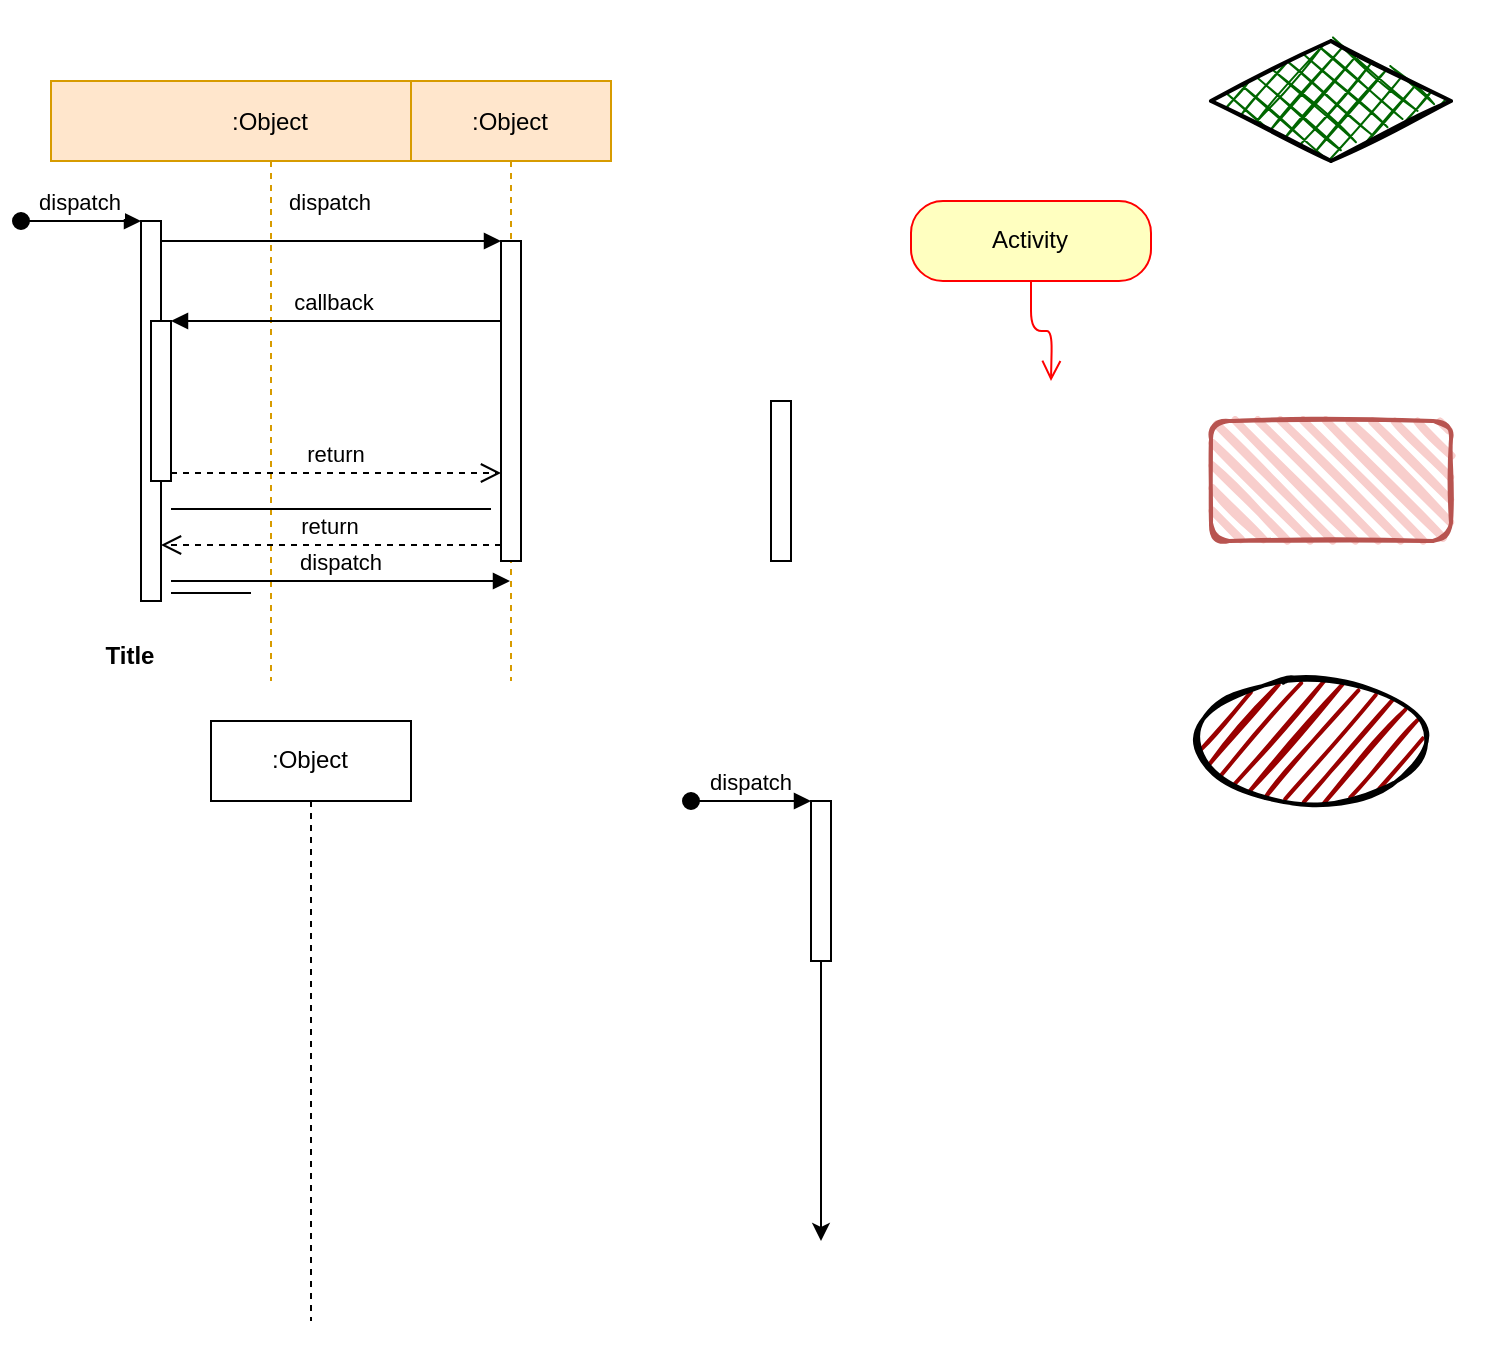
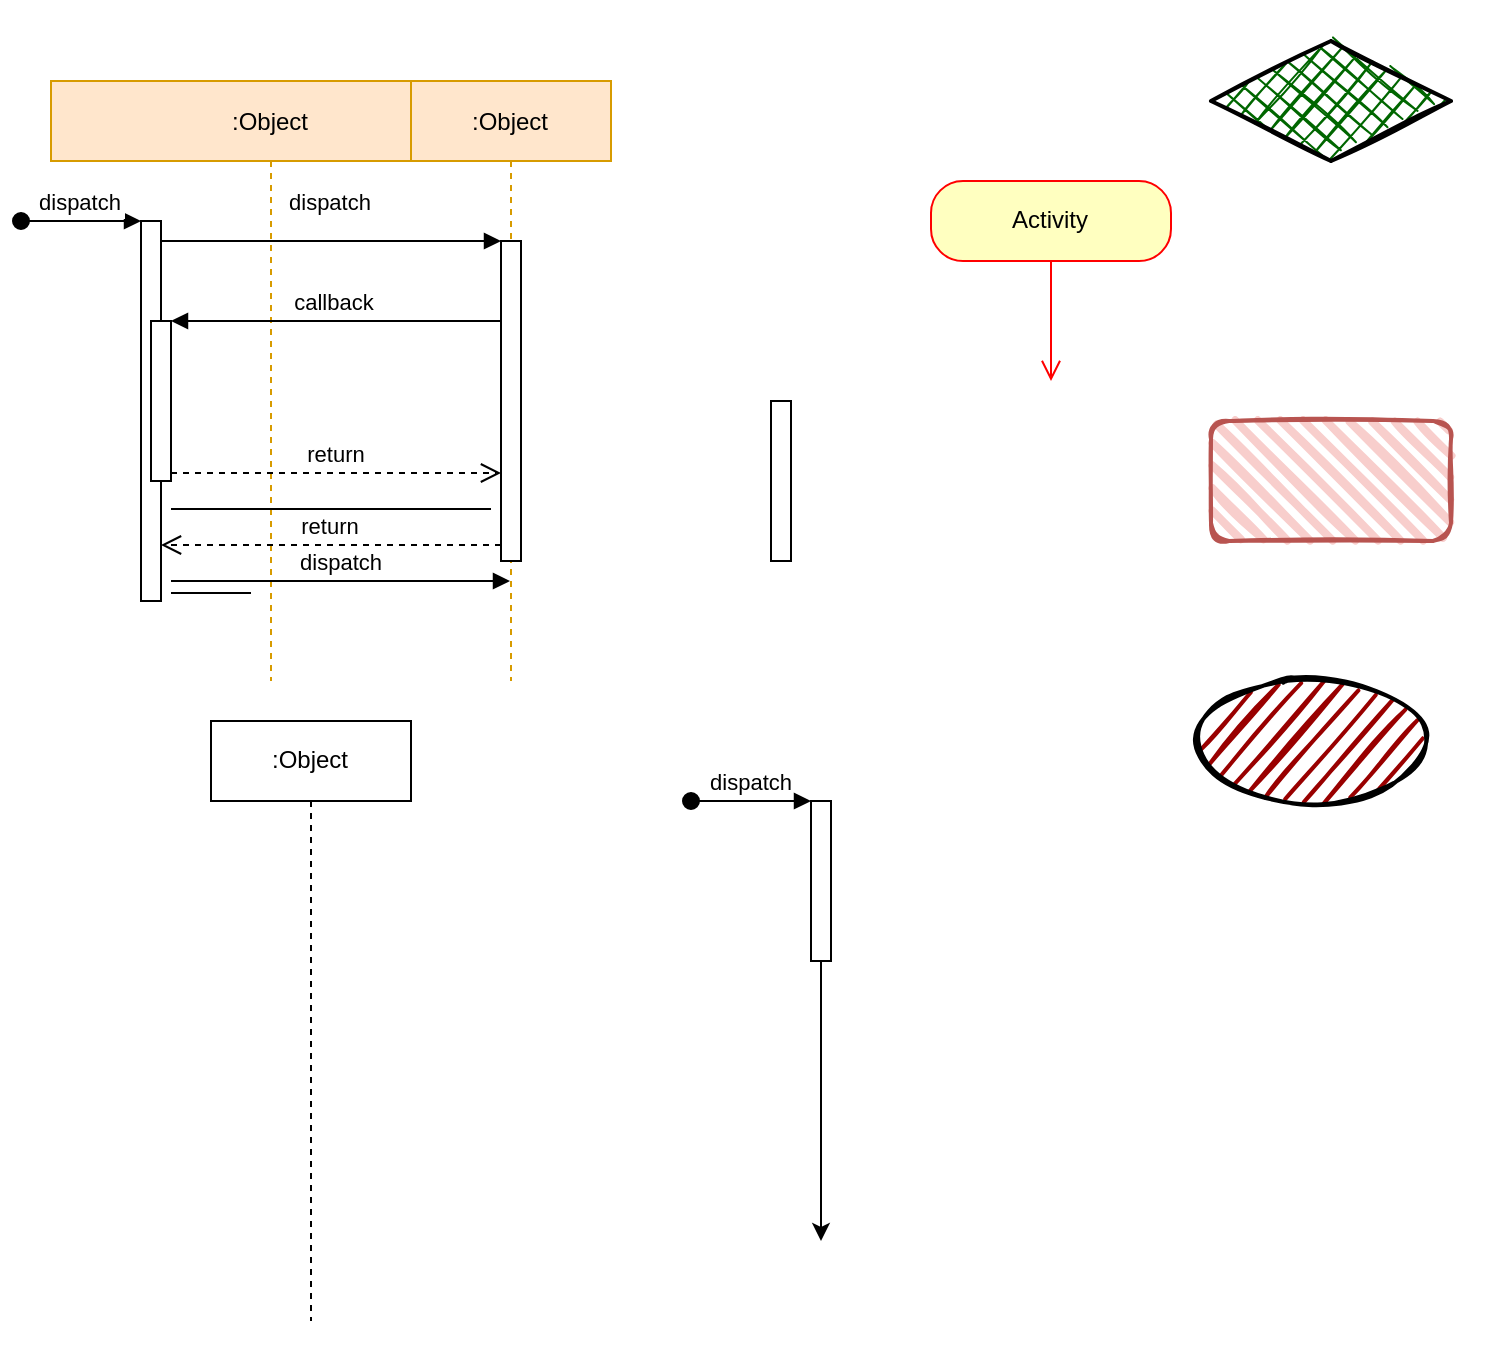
(1031, 241) -> (1051, 221)
(131, 655) -> none
